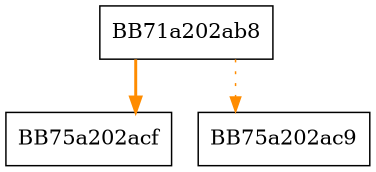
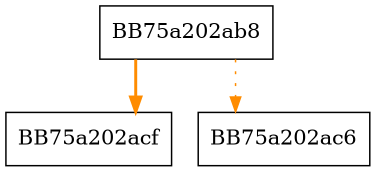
(186, 33) -> (186, 33)
(284, 139) -> (284, 139)
